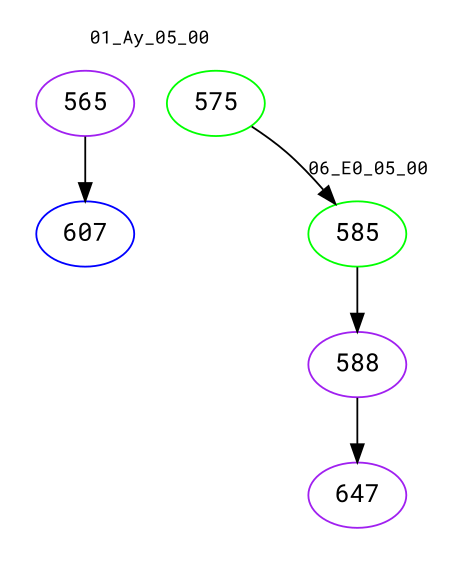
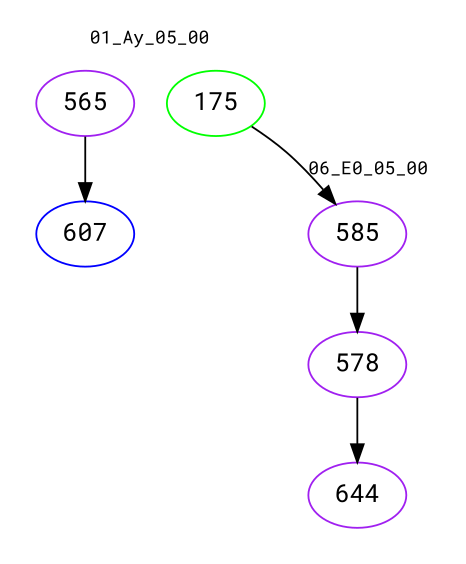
(216, 103) -> (216, 103)
(357, 234) -> (357, 234)
(357, 365) -> (357, 365)
(357, 495) -> (357, 495)
